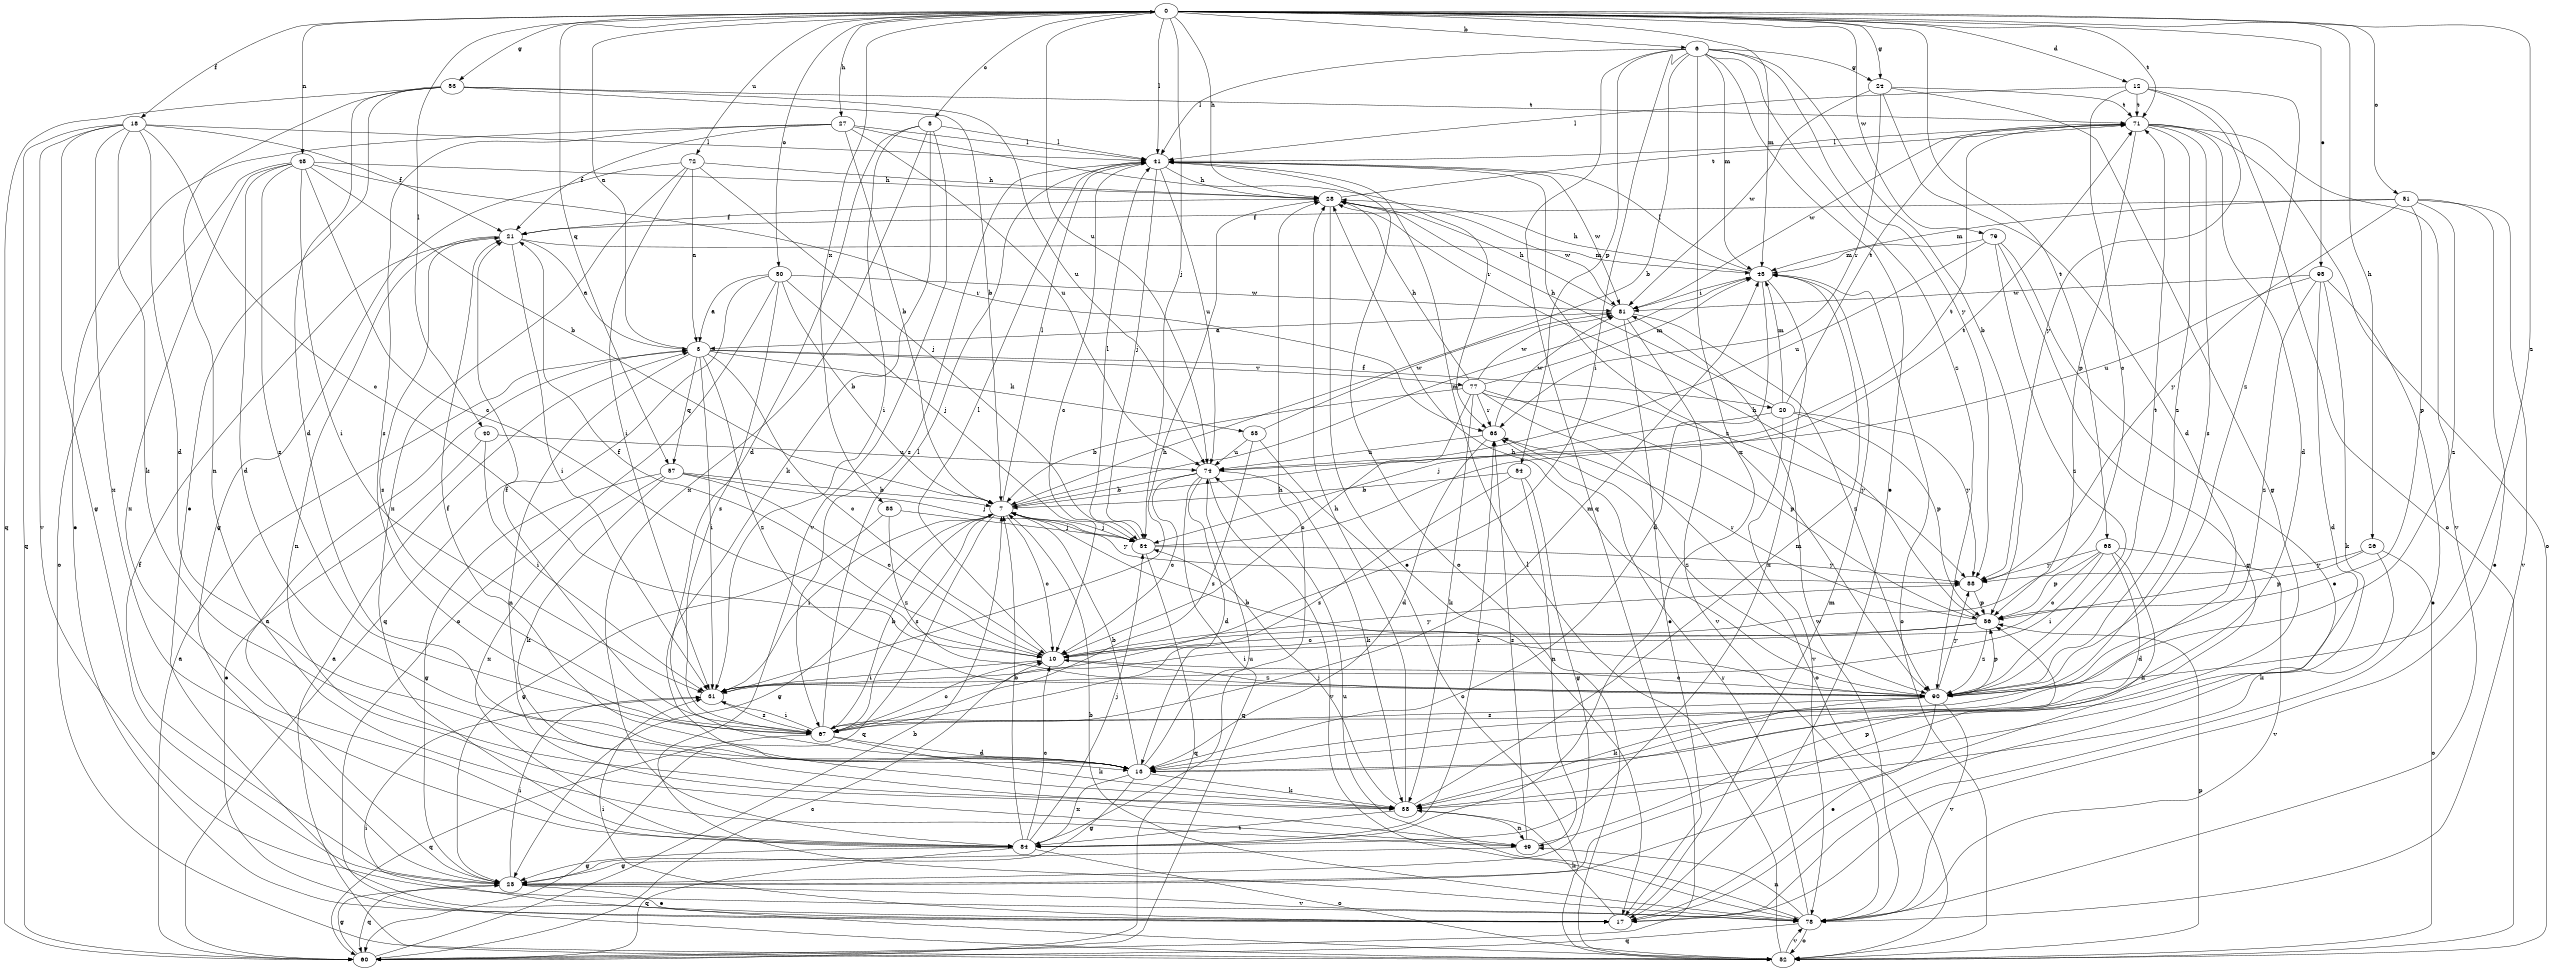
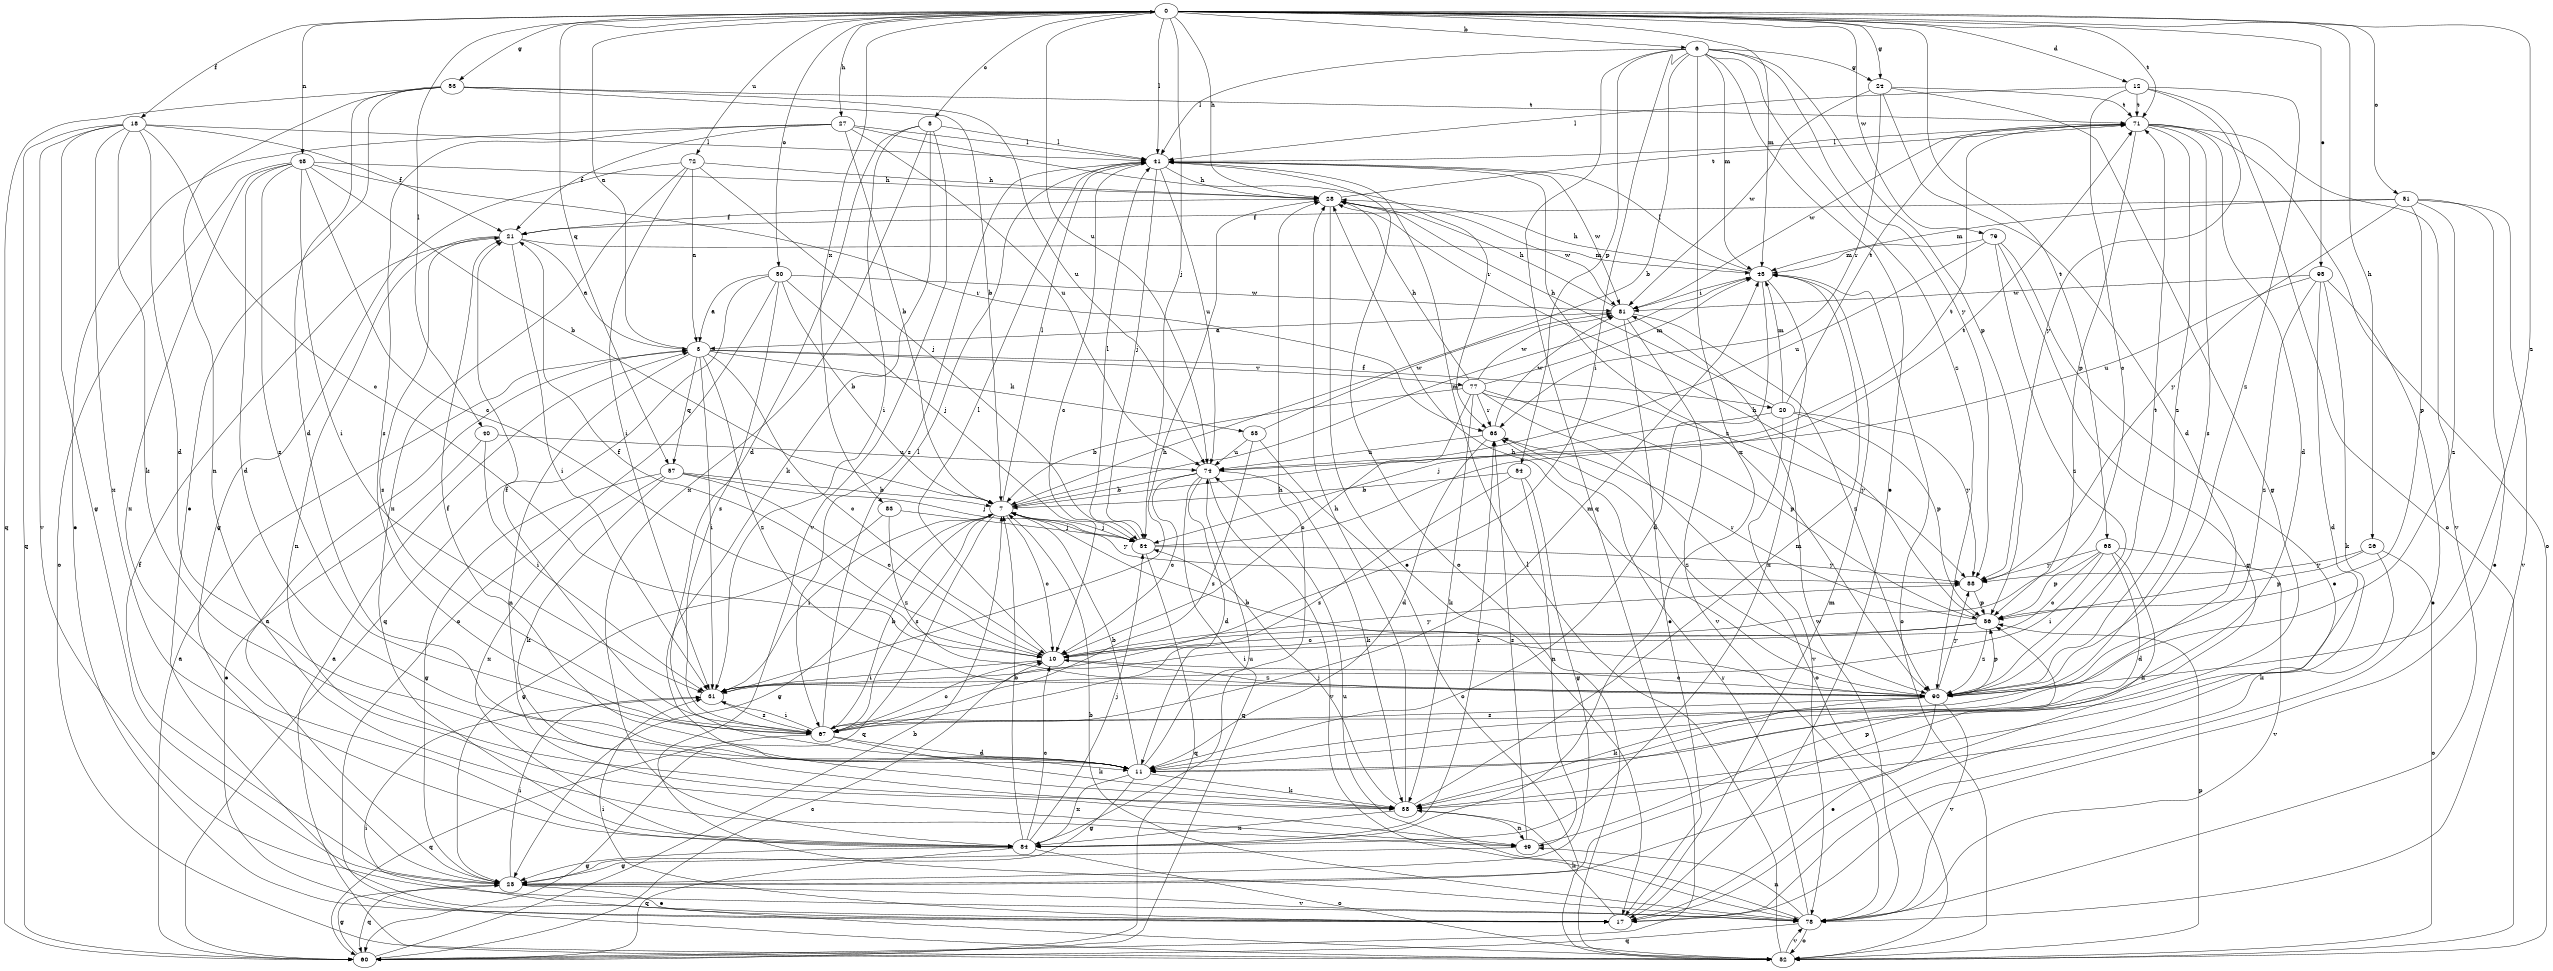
(1983, 331) -> (1983, 331)
(1139, 772) -> (1139, 772)
(1240, 828) -> (1240, 828)
